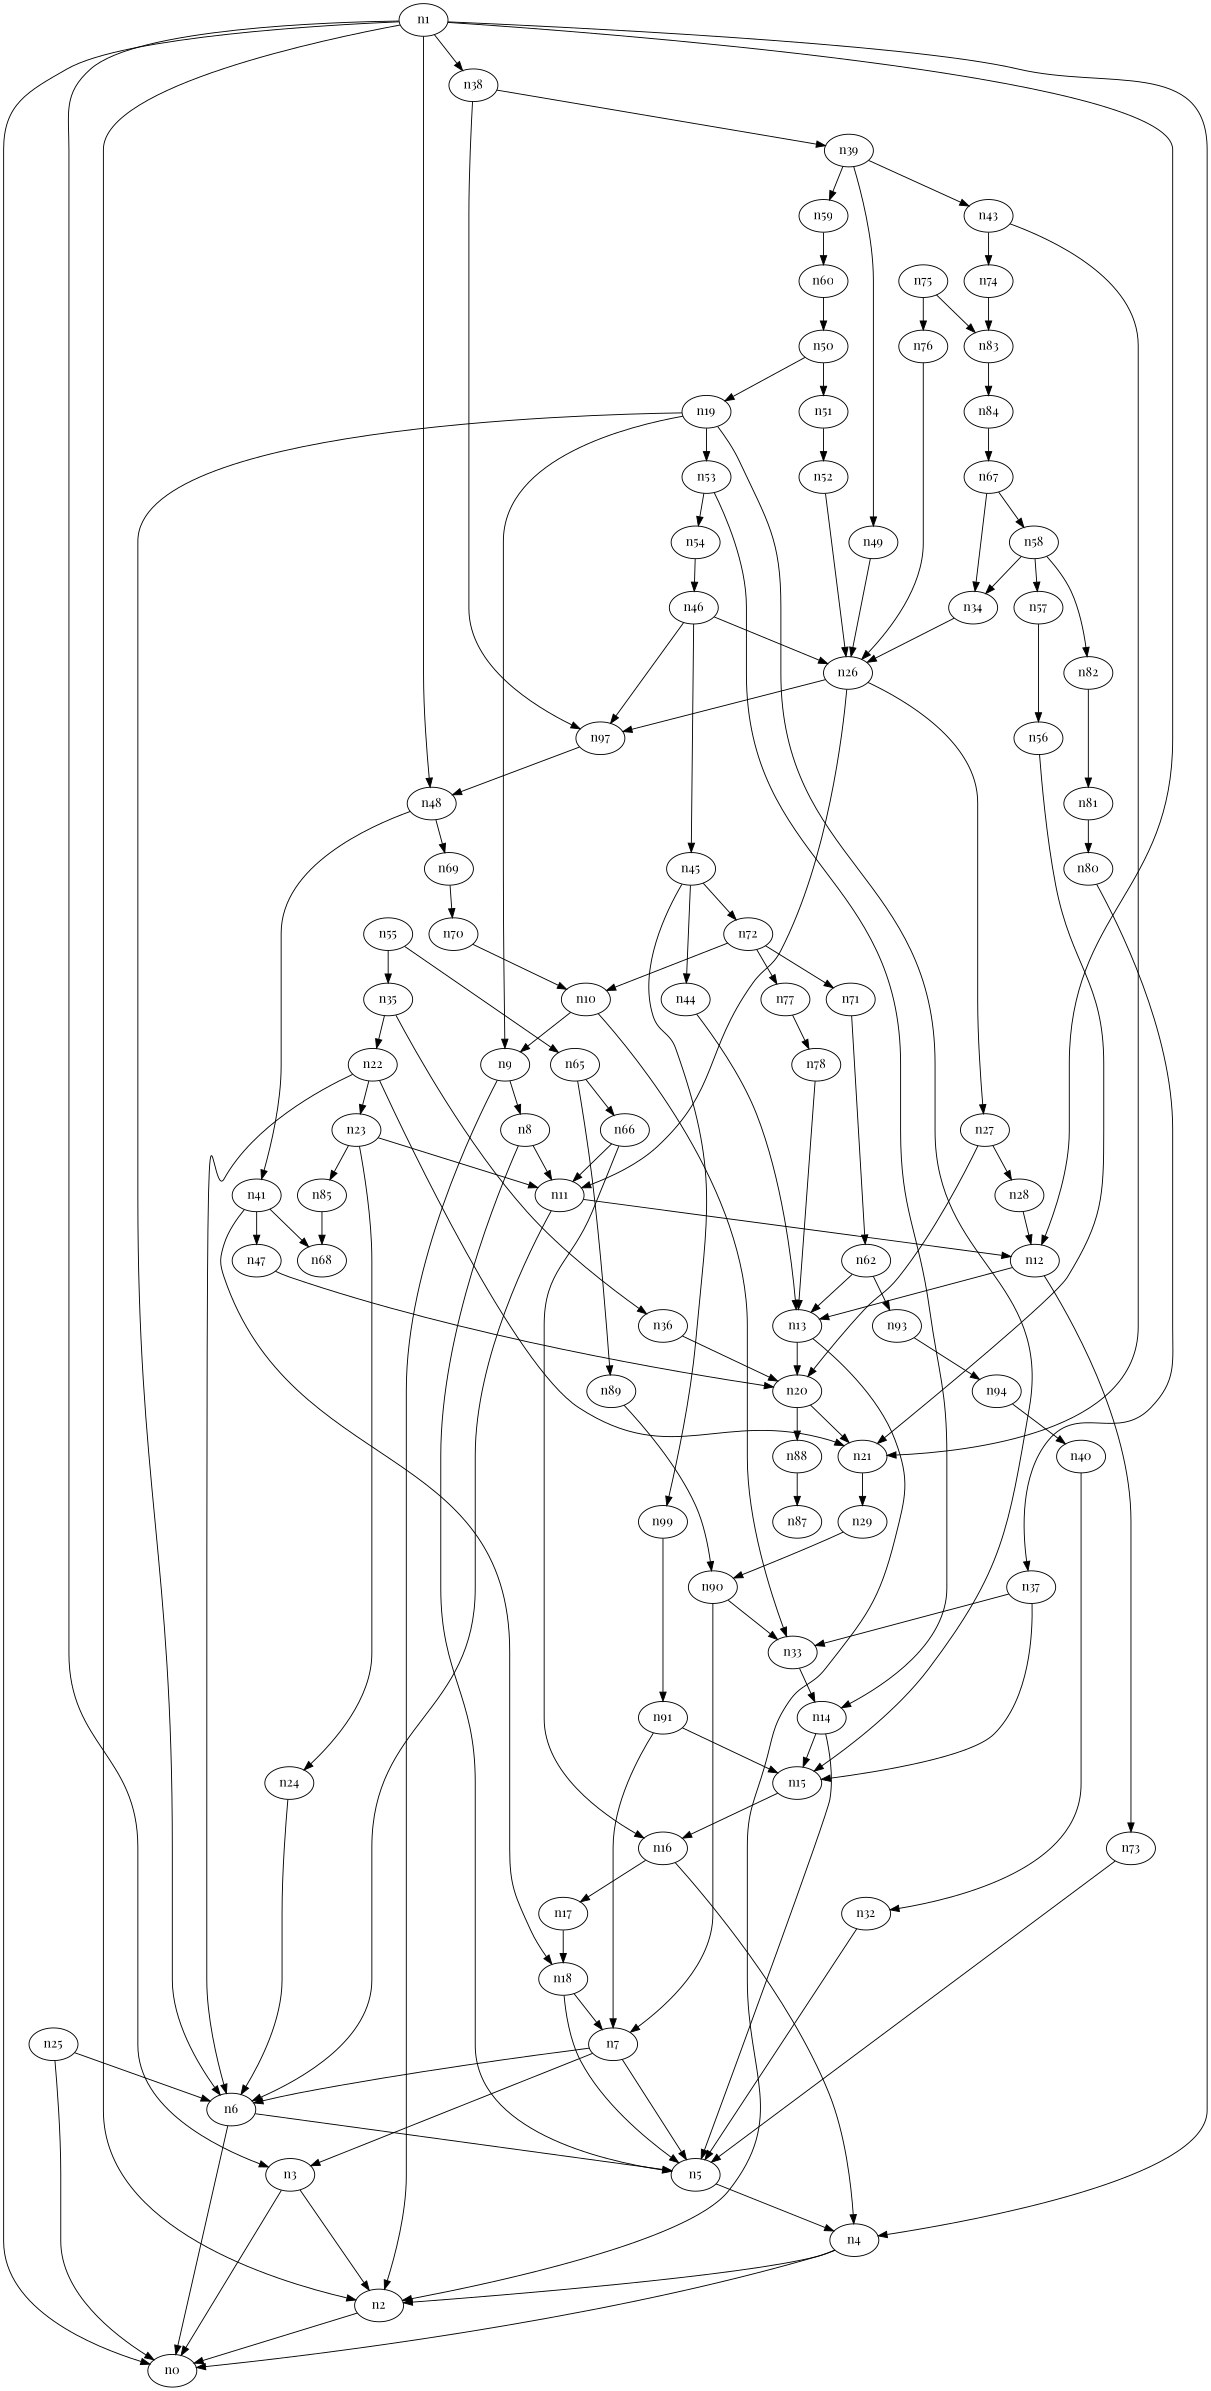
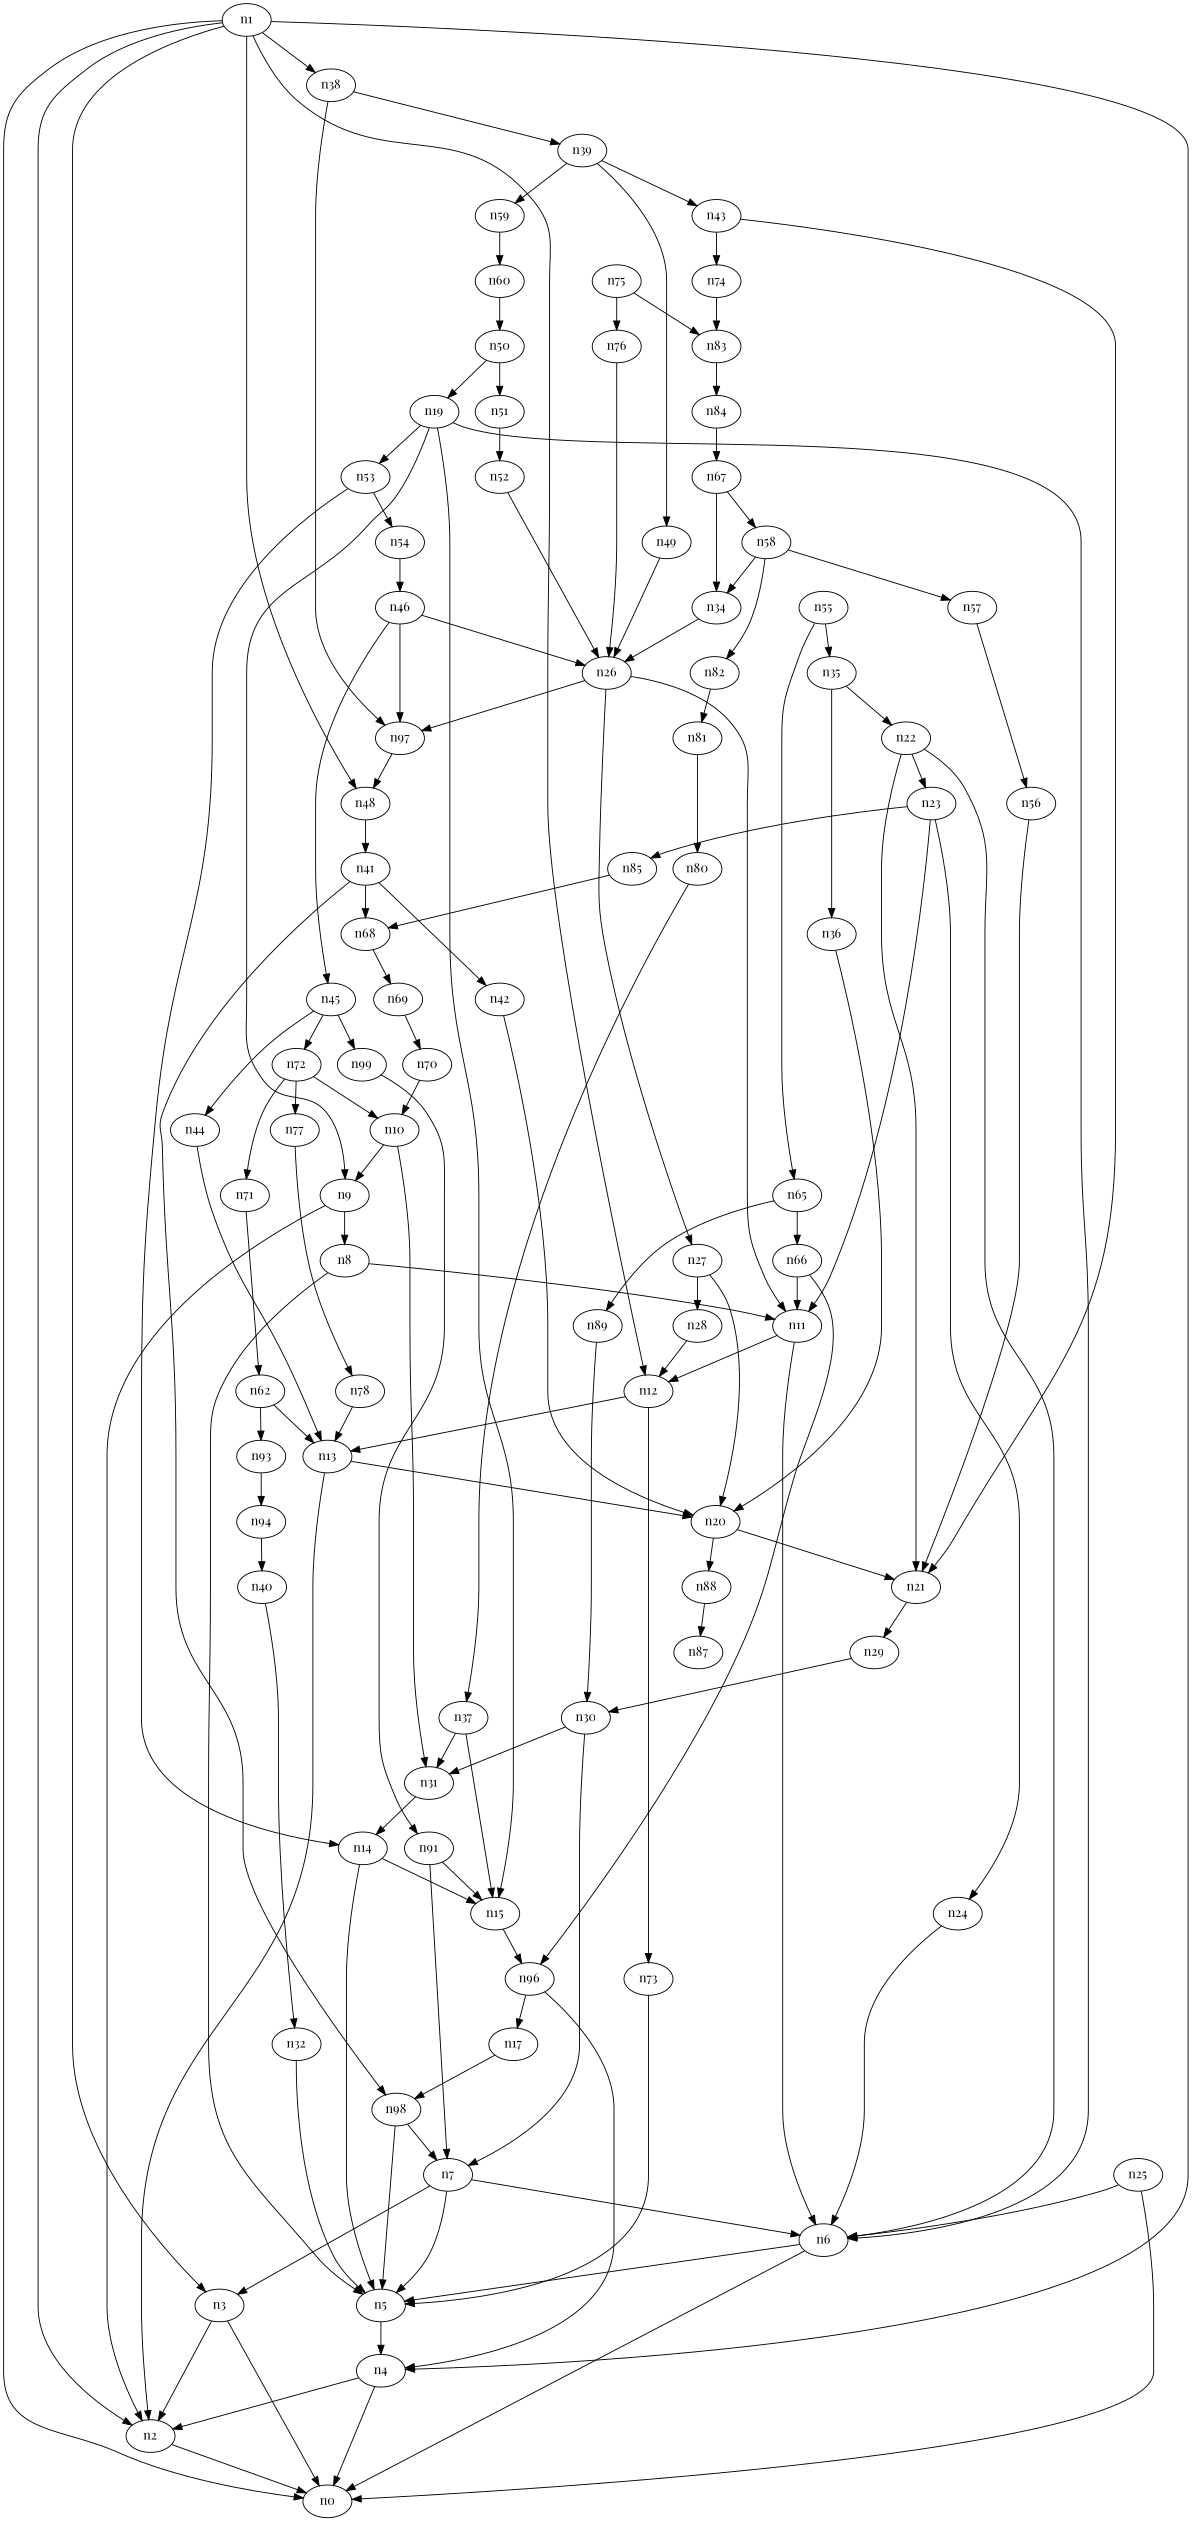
(439, 832) -> (380, 963)
(257, 1261) -> (500, 999)
(713, 1587) -> (586, 1718)
(793, 1652) -> (429, 1783)
(663, 1848) -> (530, 1979)
(563, 1979) -> (396, 2110)
